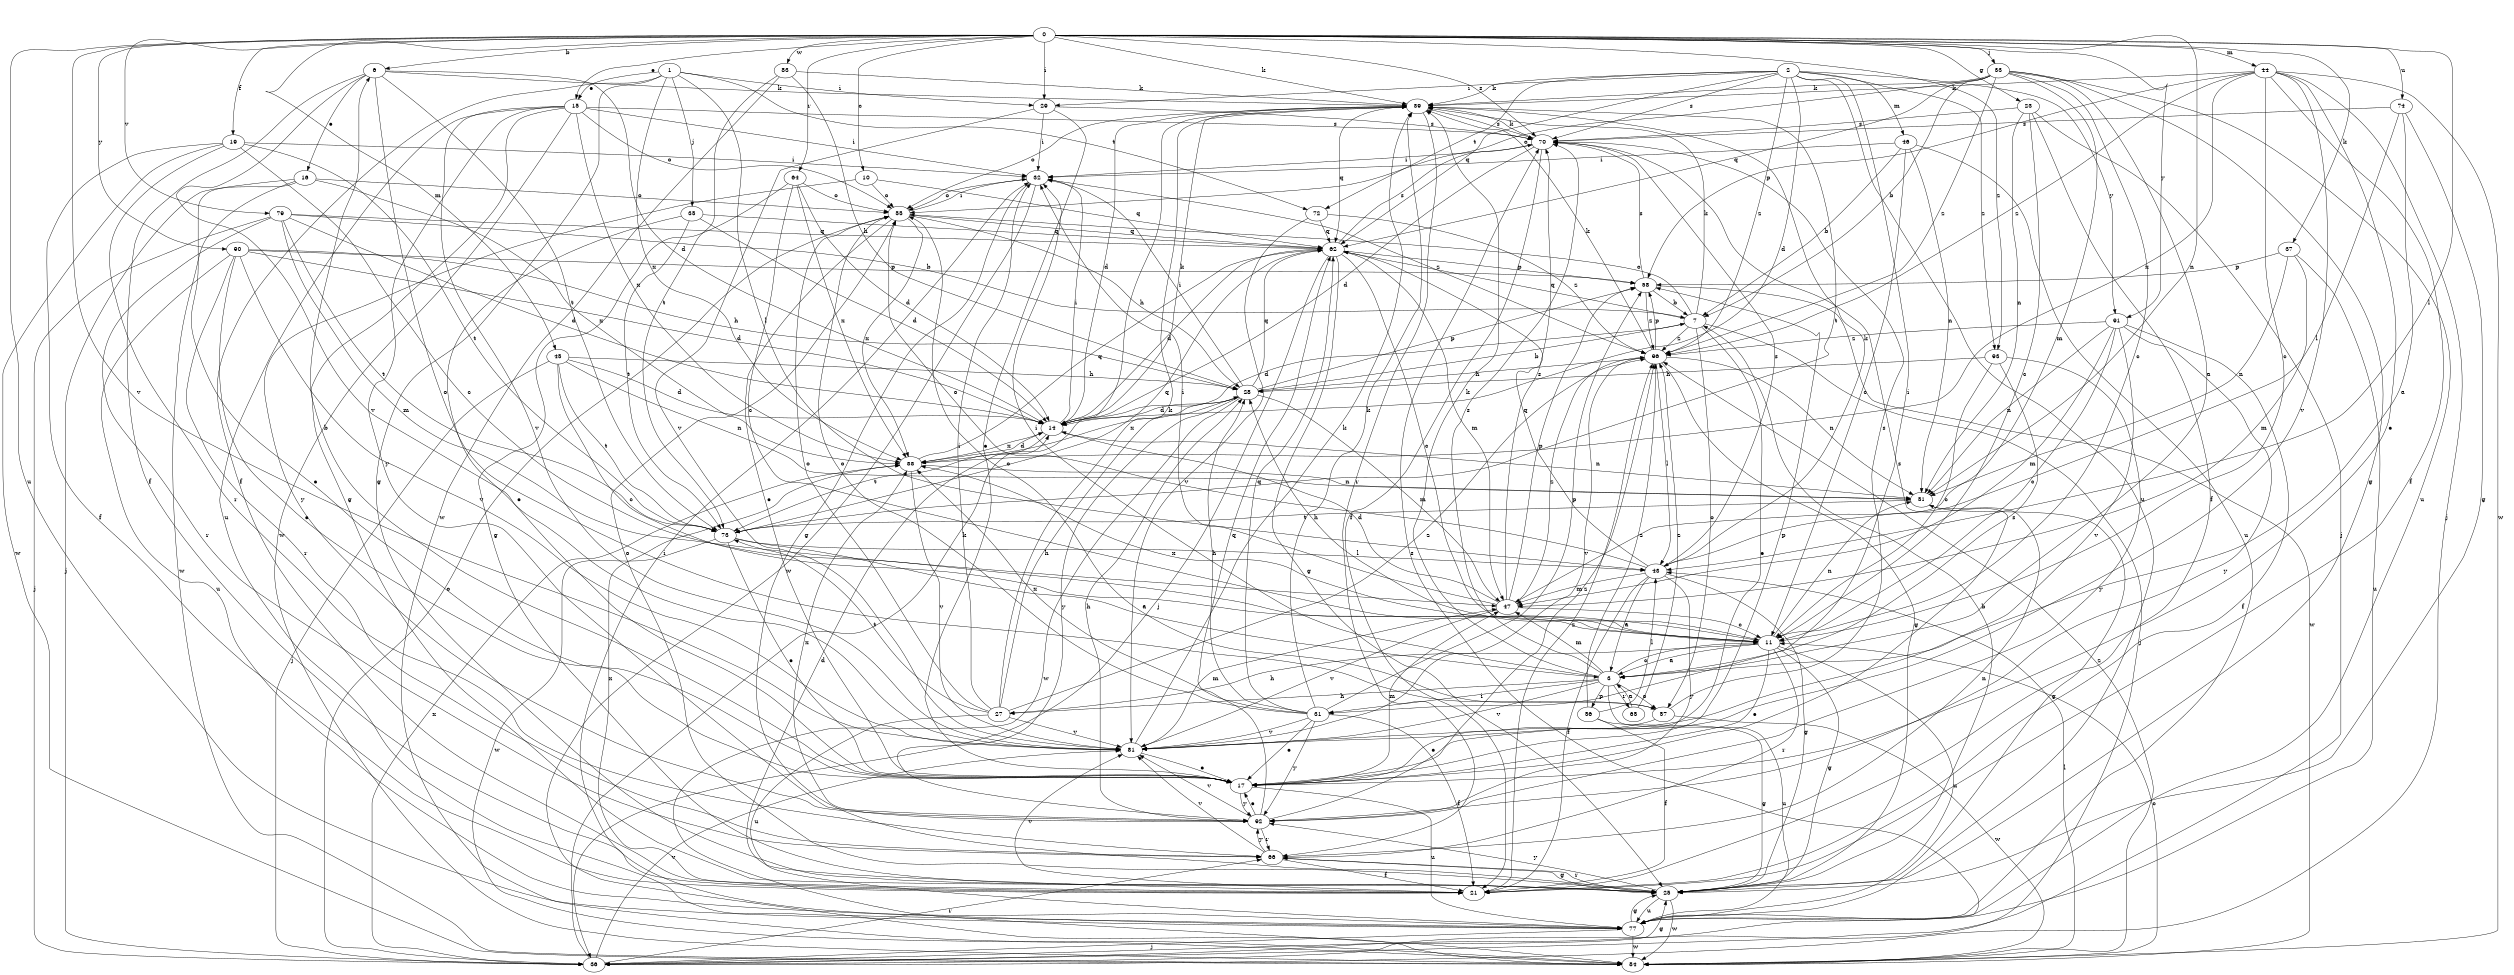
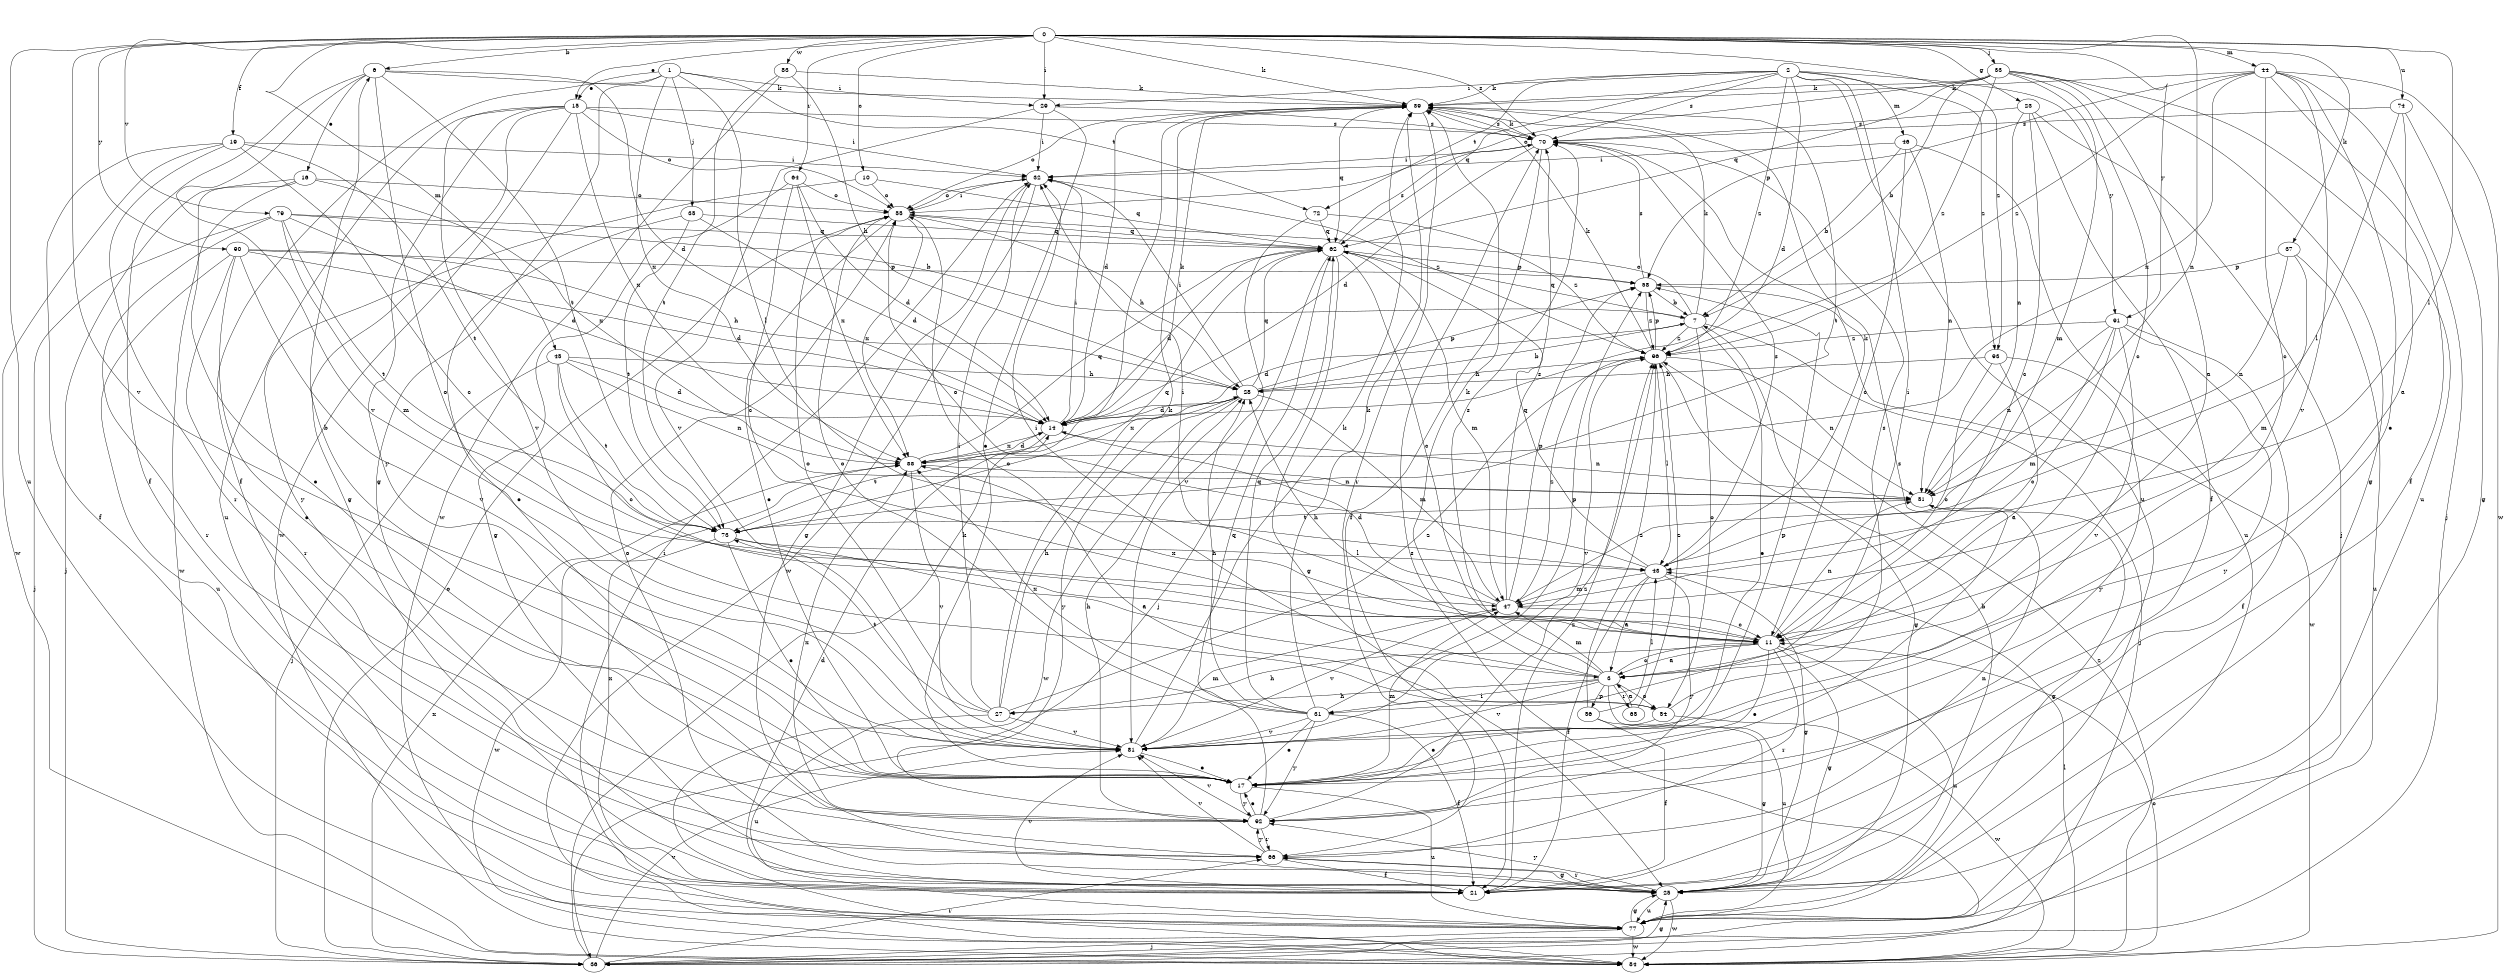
(2014, 518) -> (2014, 518)
(1663, 714) -> (1663, 714)
